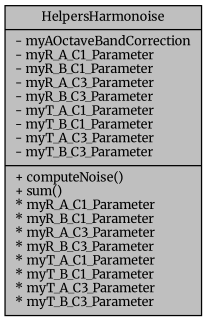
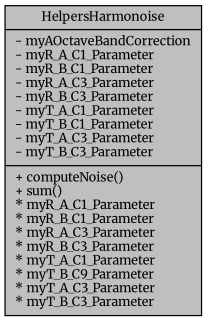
(85, 275) -> (85, 275)
